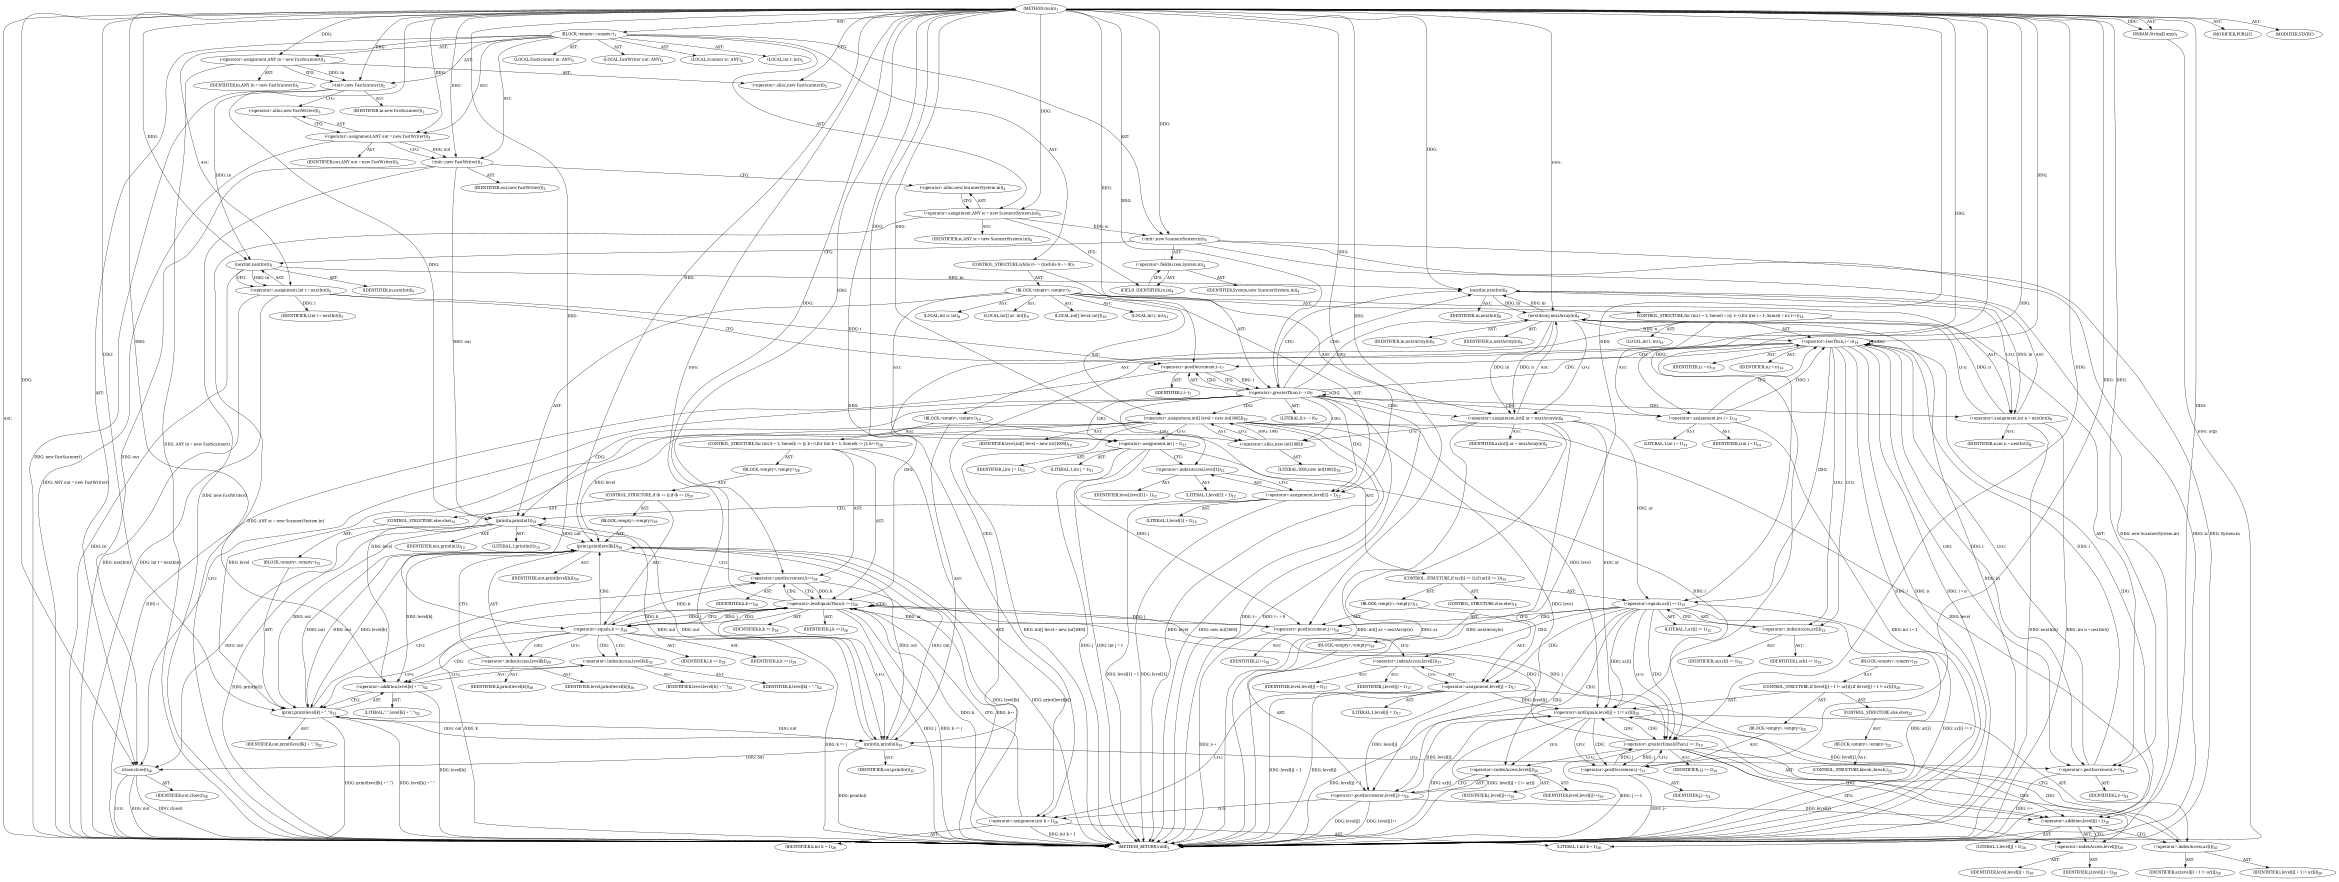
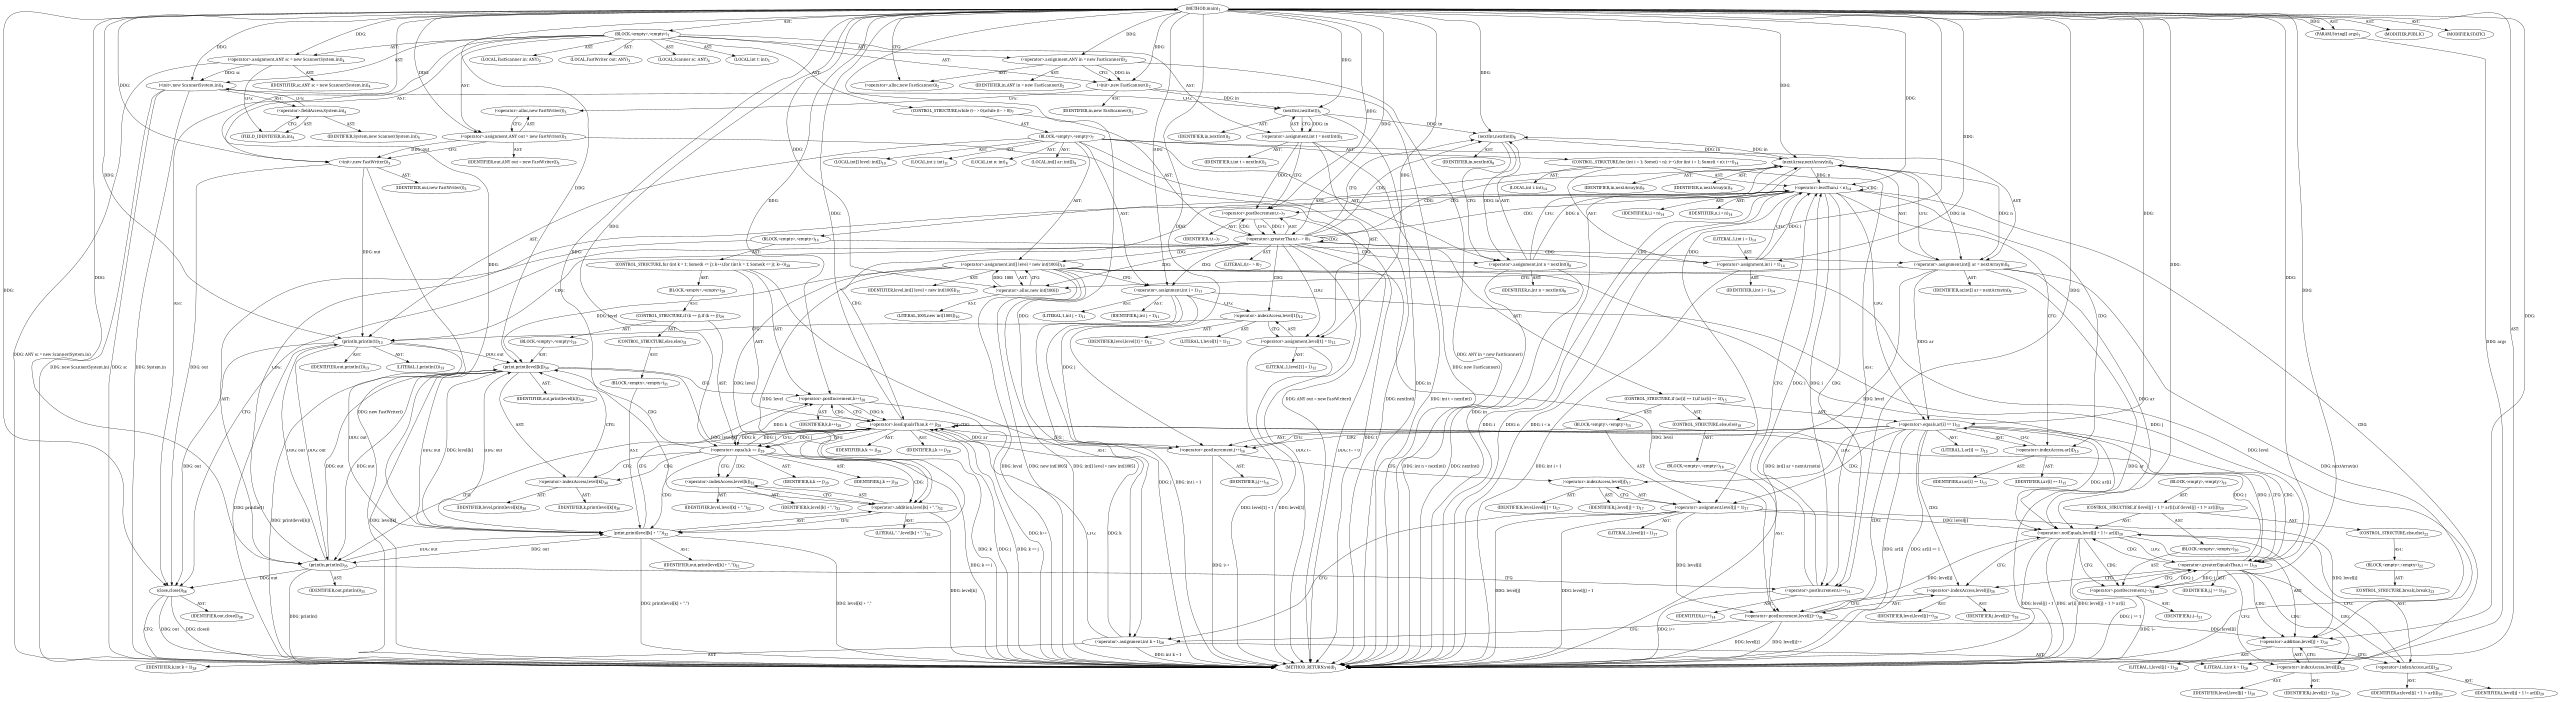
none -> (268, 93)
(963, 188) -> none
(309, 303) -> (1278, 150)
(1686, 431) -> (1742, 251)
(907, 505) -> (831, 325)
(1139, 617) -> (1059, 438)
